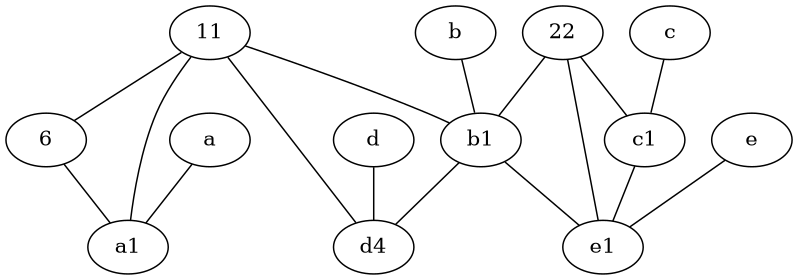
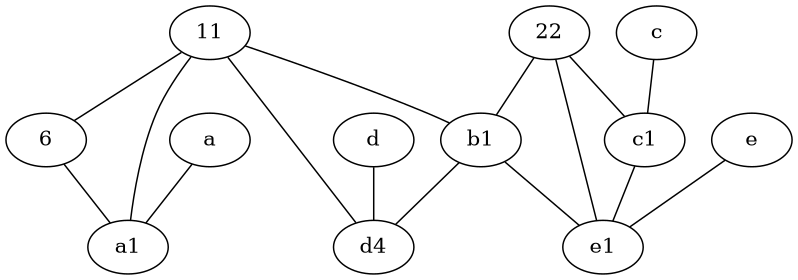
(456, 33) -> none
